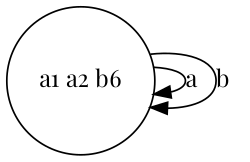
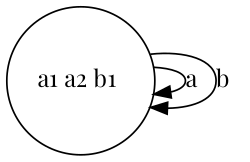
(81, 81) -> (81, 81)
